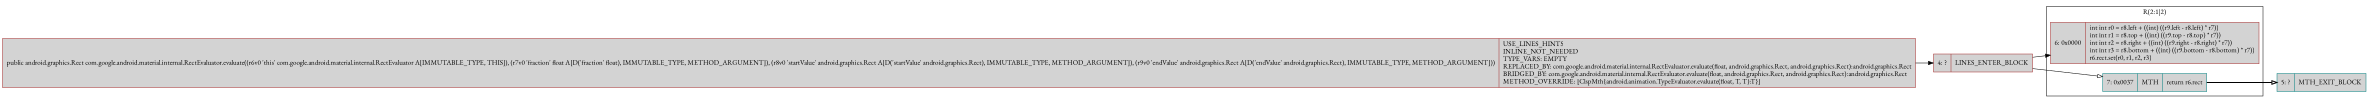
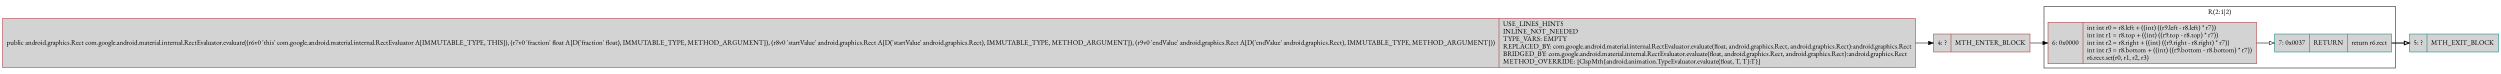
(1992, 63) -> (1990, 43)
(2065, 72) -> (2263, 43)
(2150, 82) -> (2328, 43)
